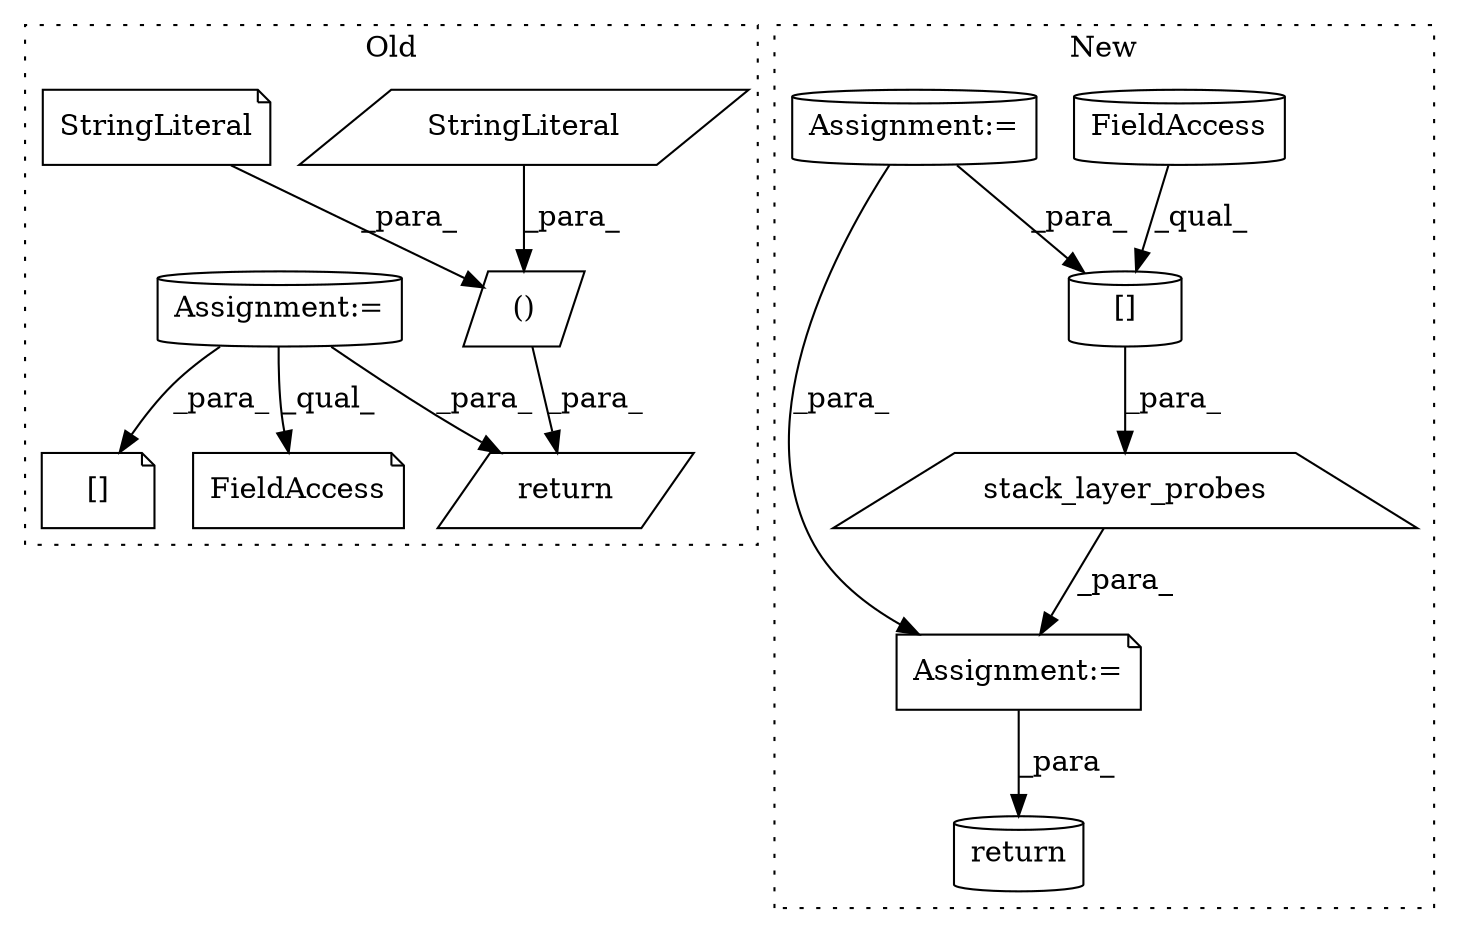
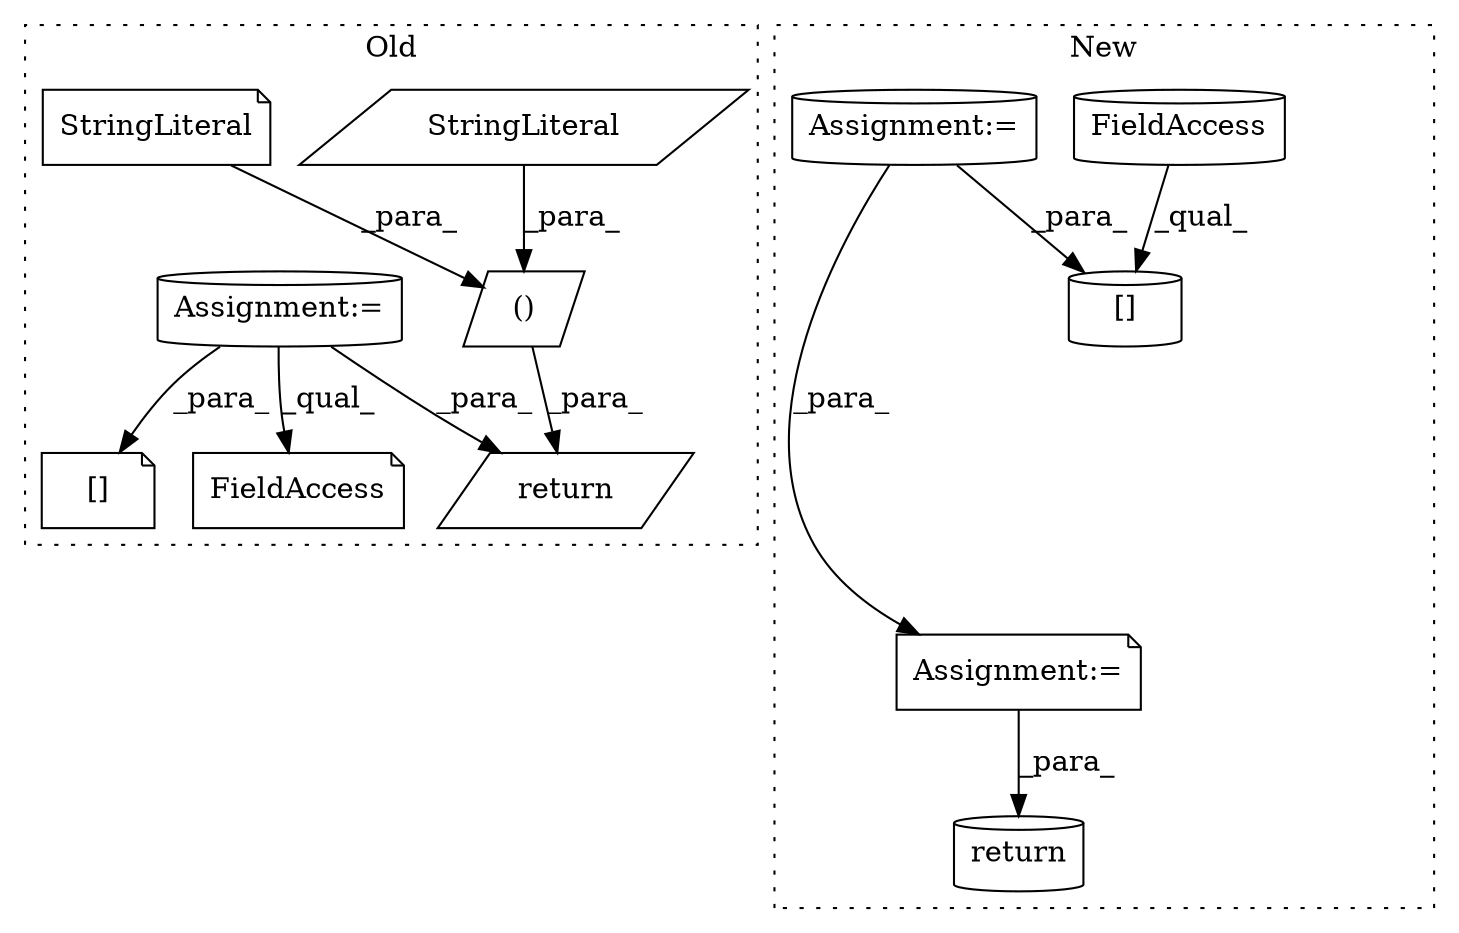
(1125, 491) -> none
